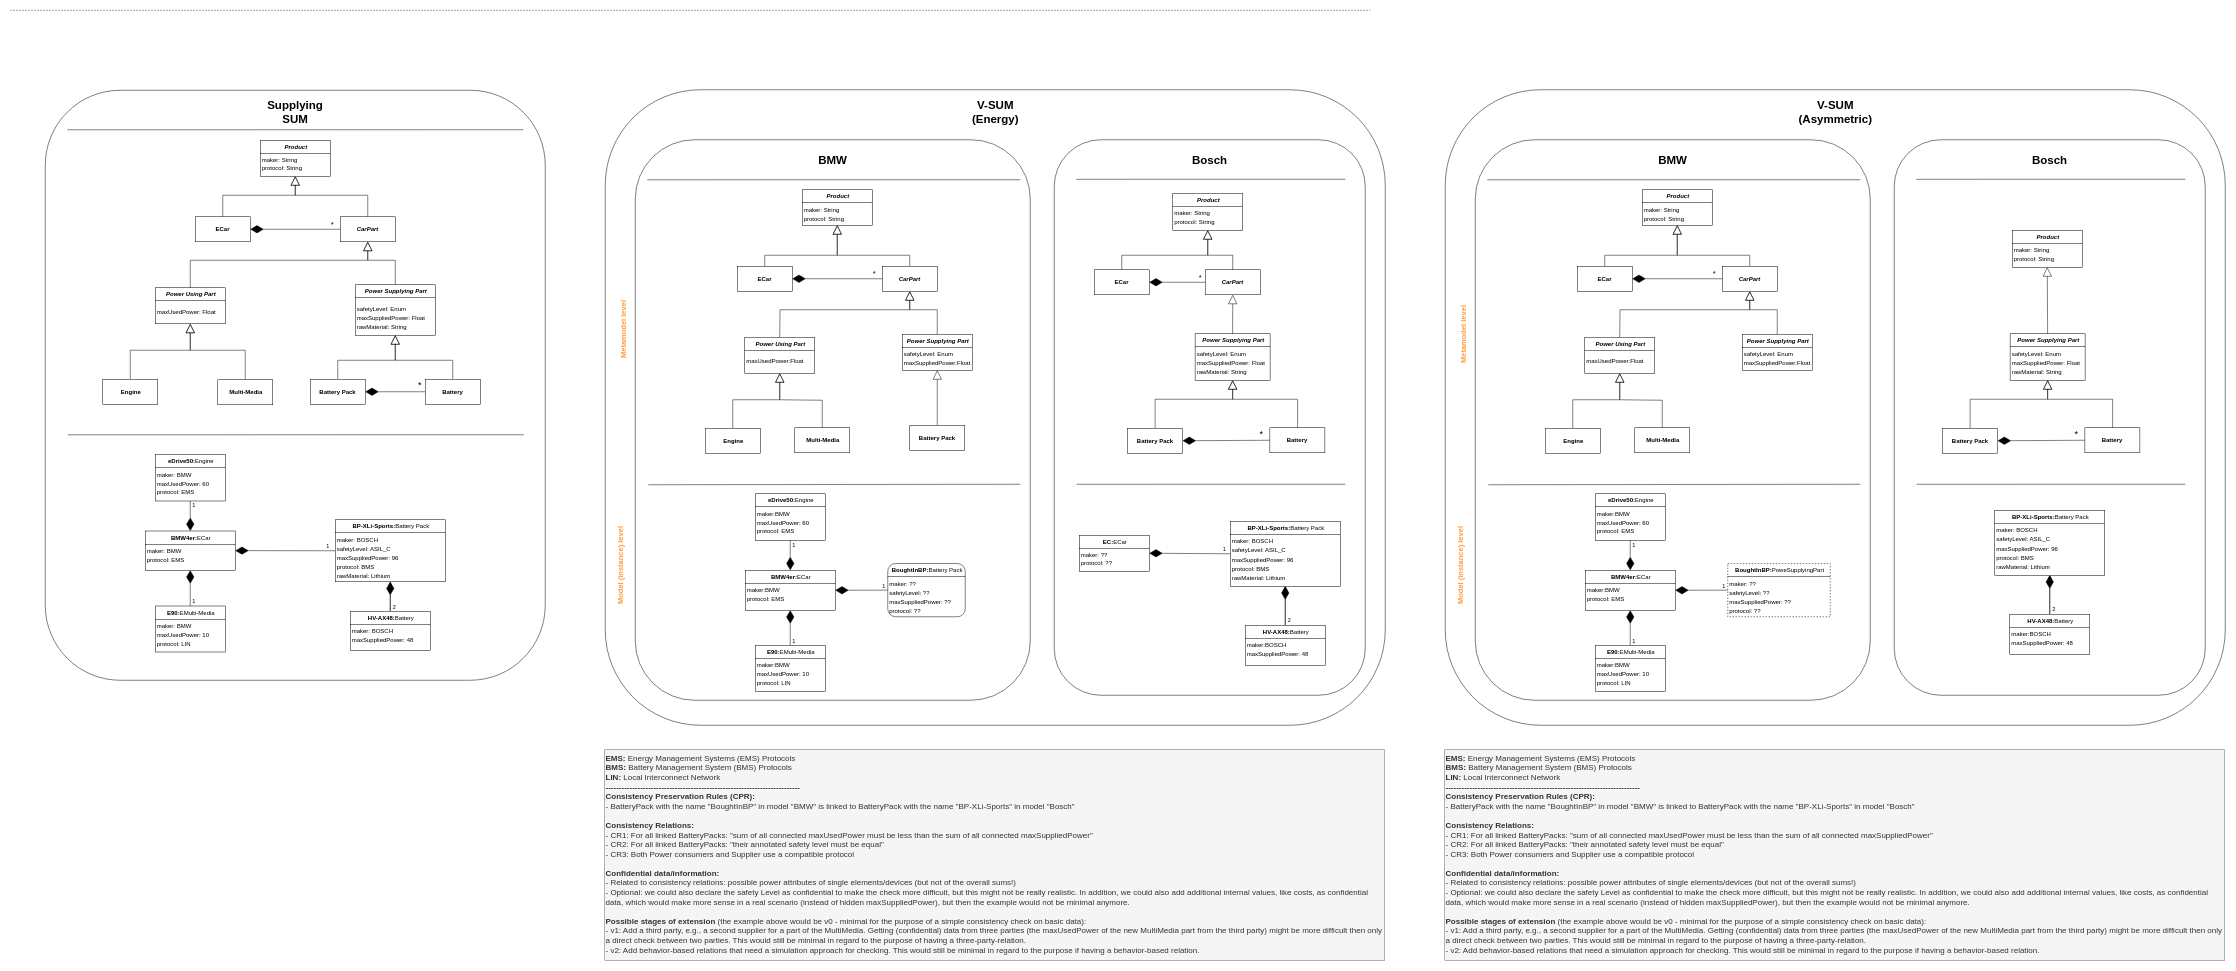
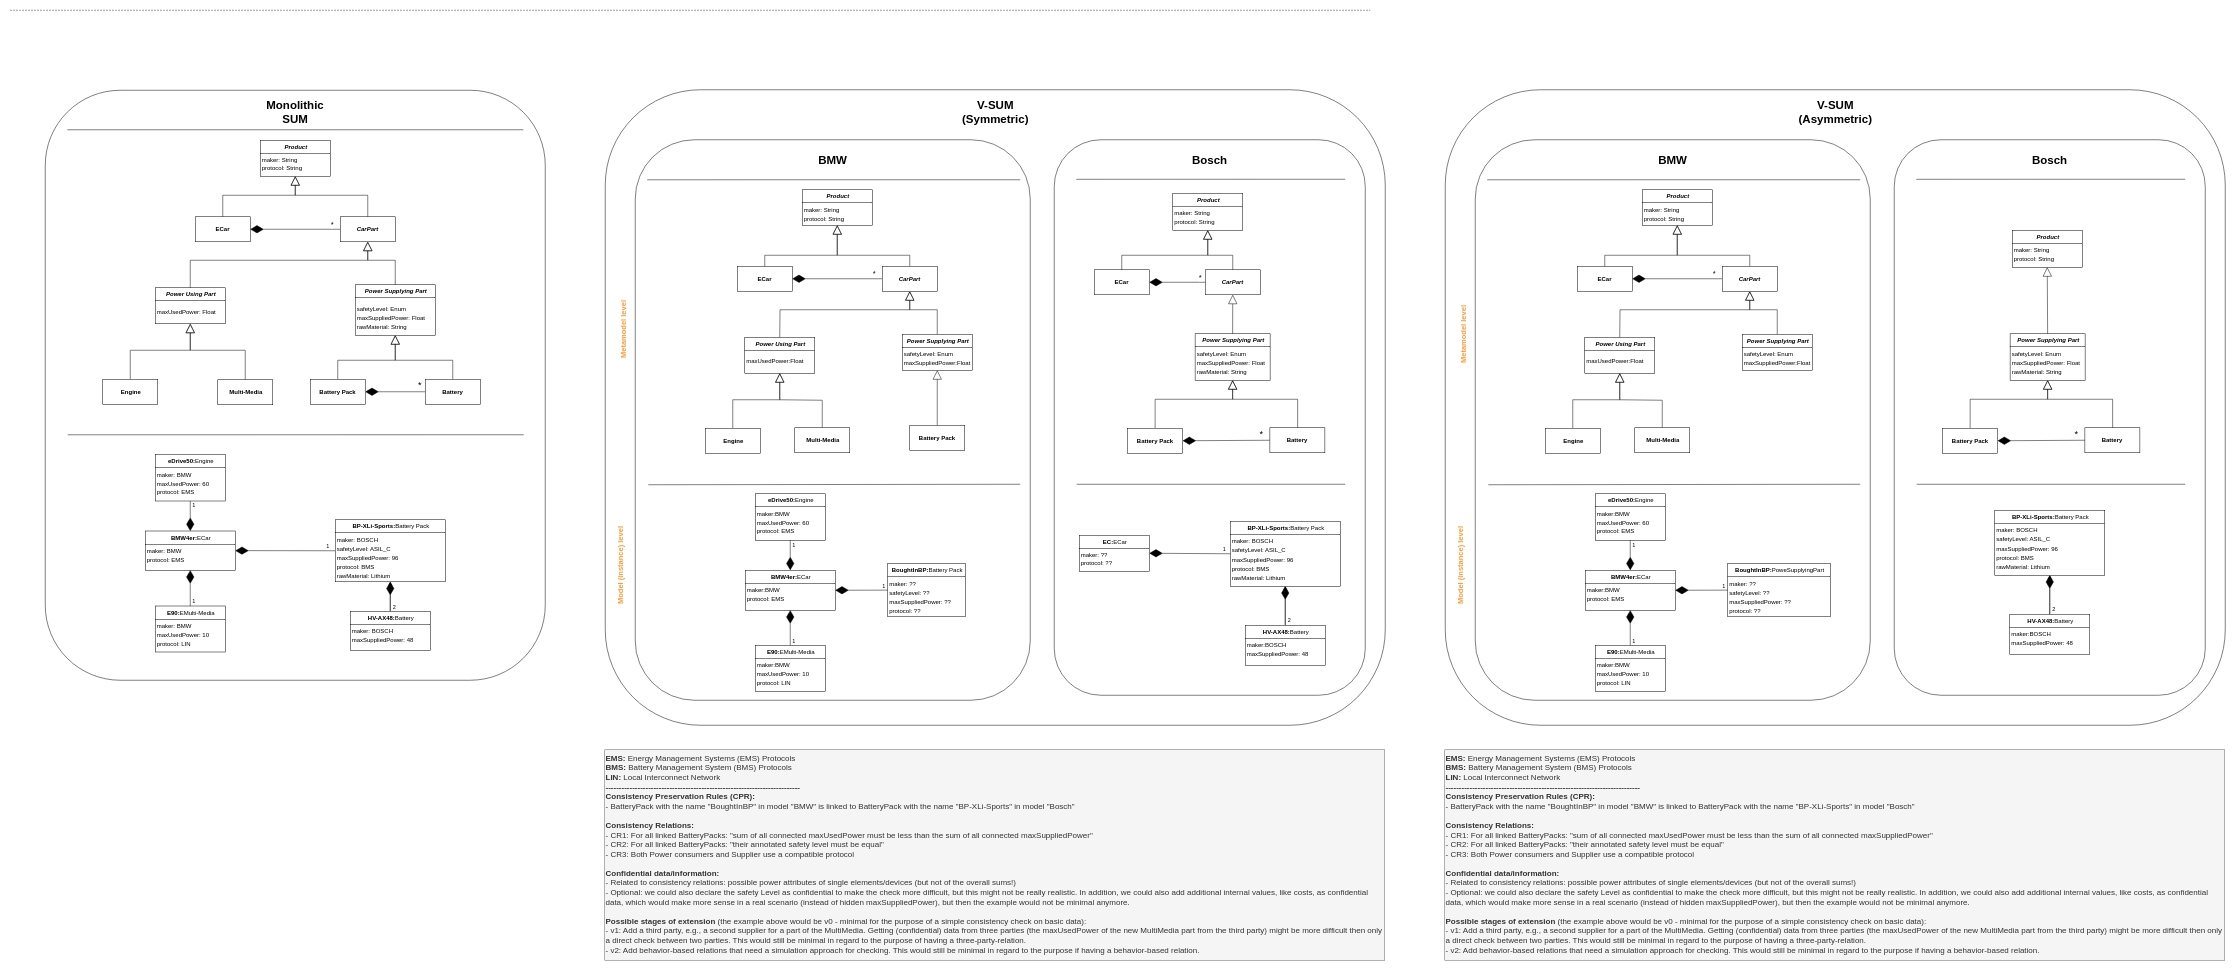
(295, 112) -> (295, 112)
(996, 112) -> (996, 112)
(927, 590) -> (927, 590)
(1779, 590) -> (1779, 590)
